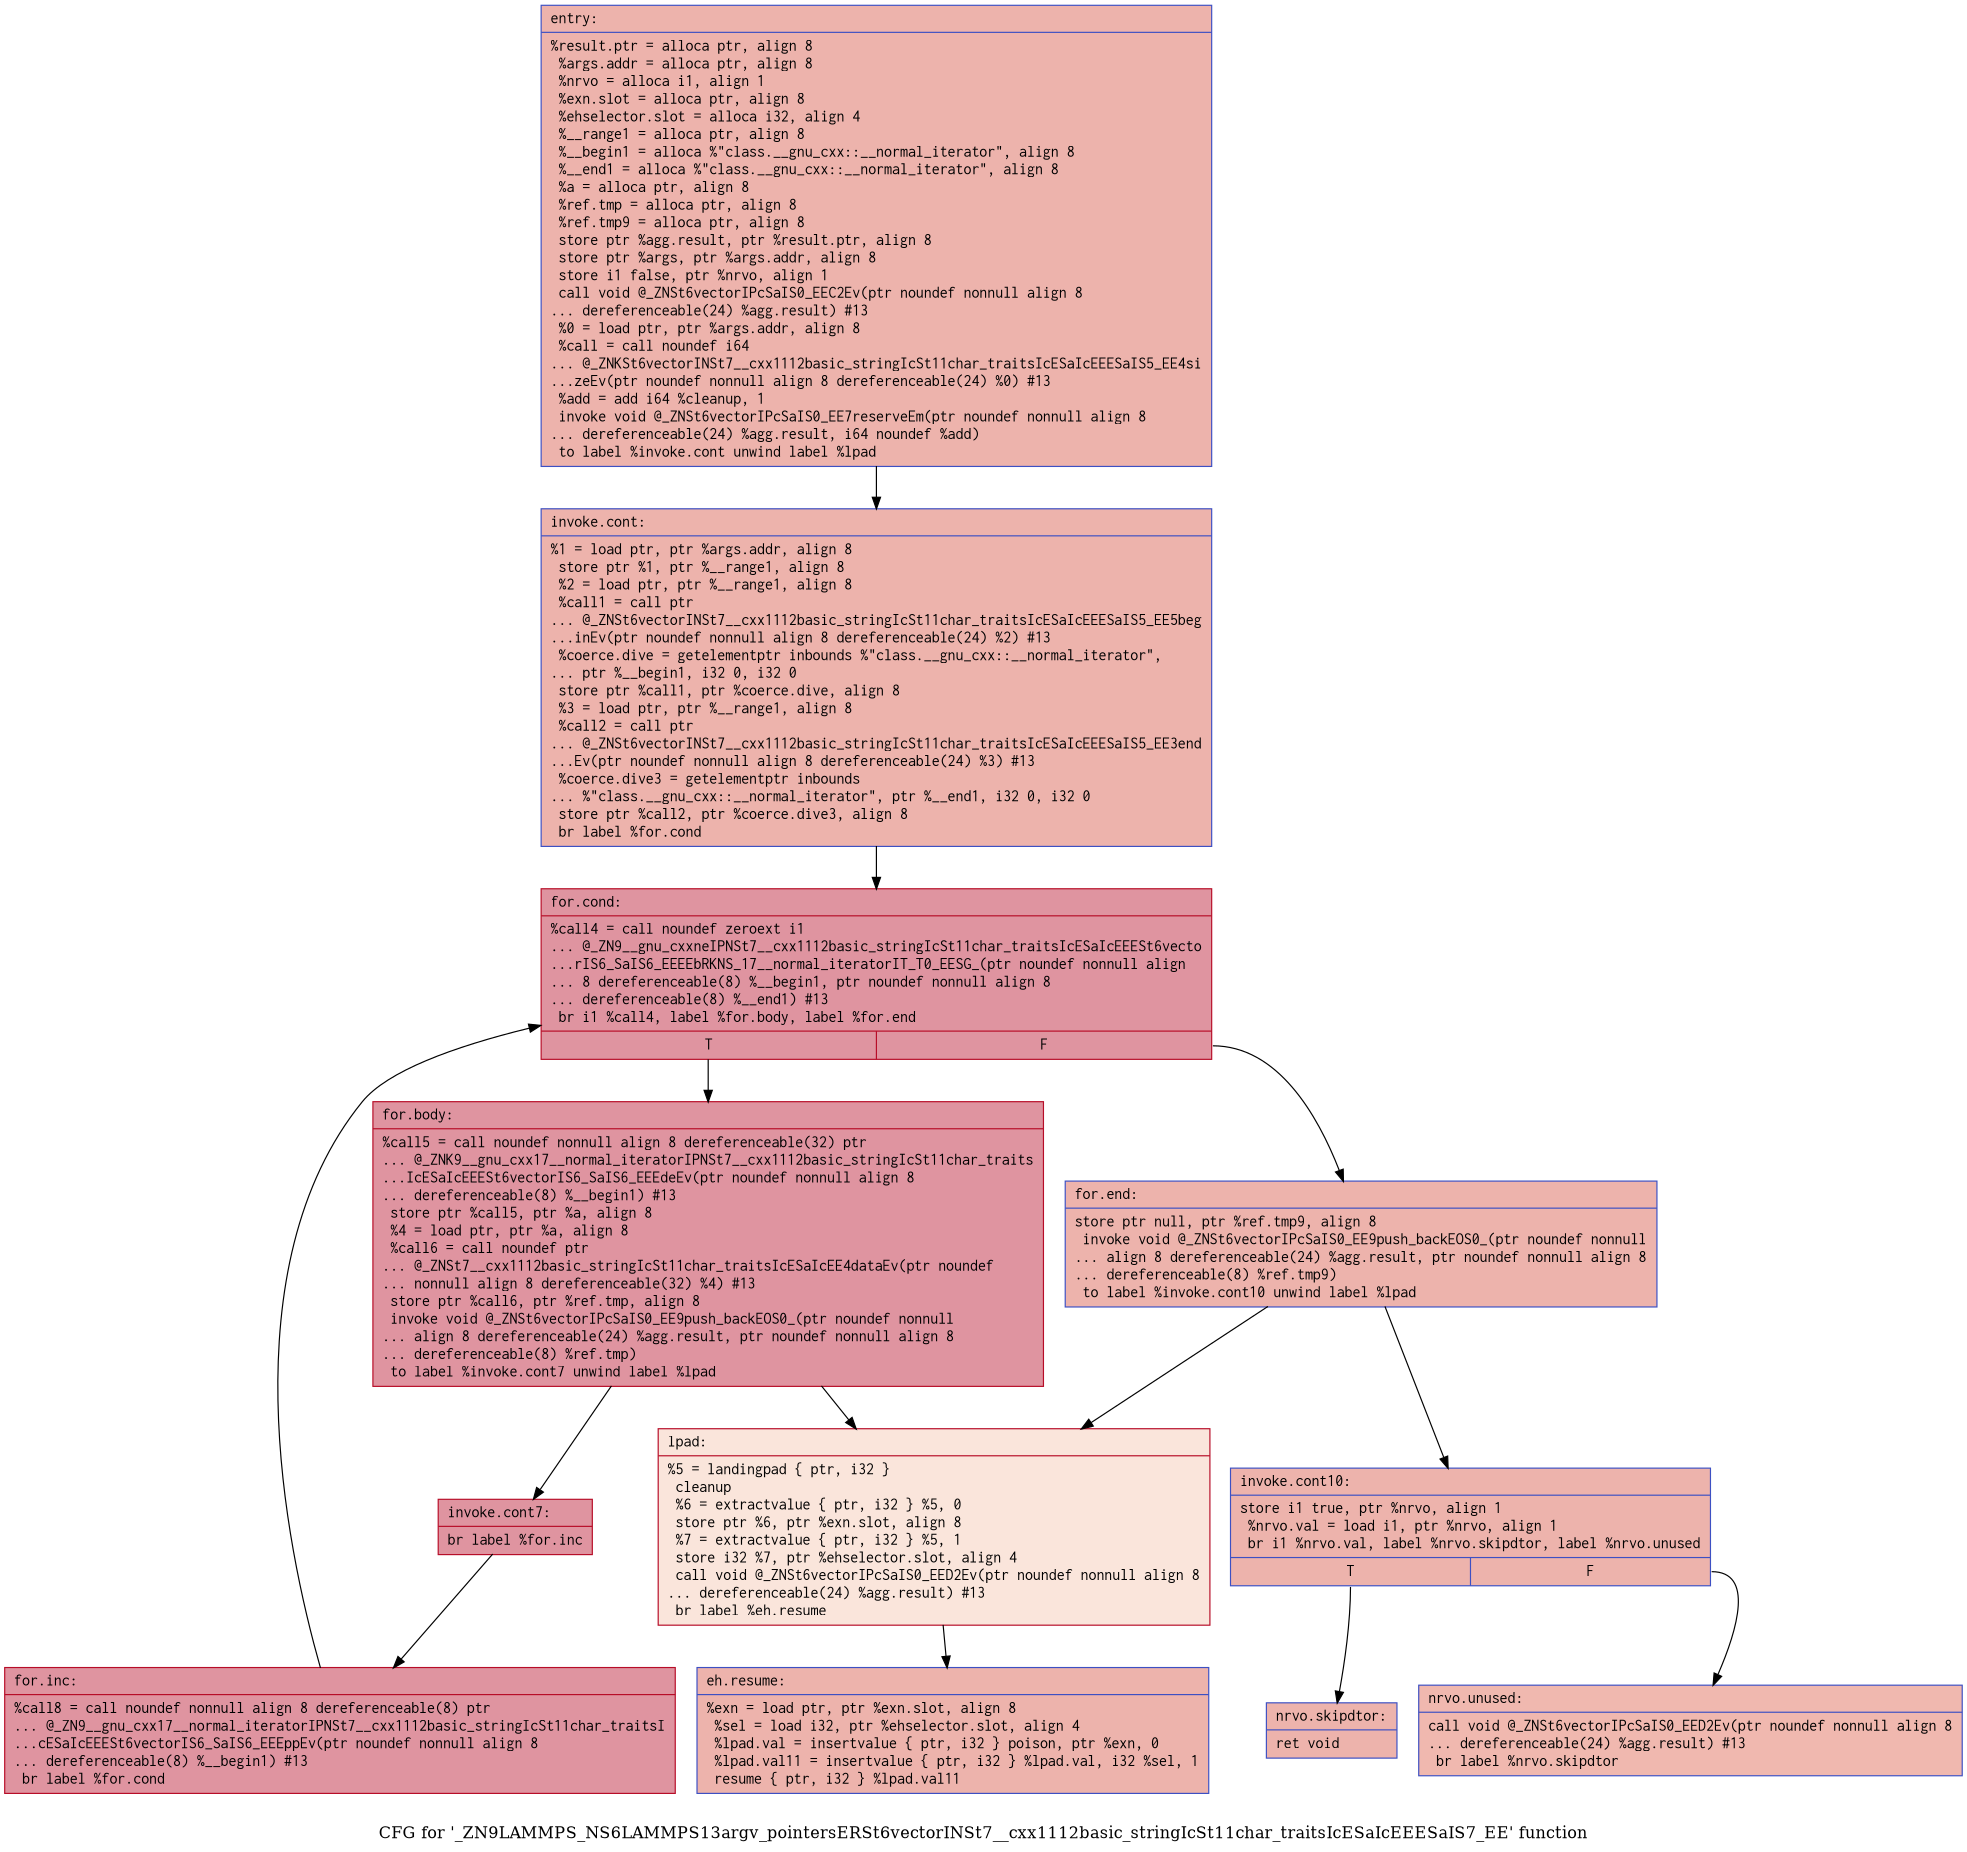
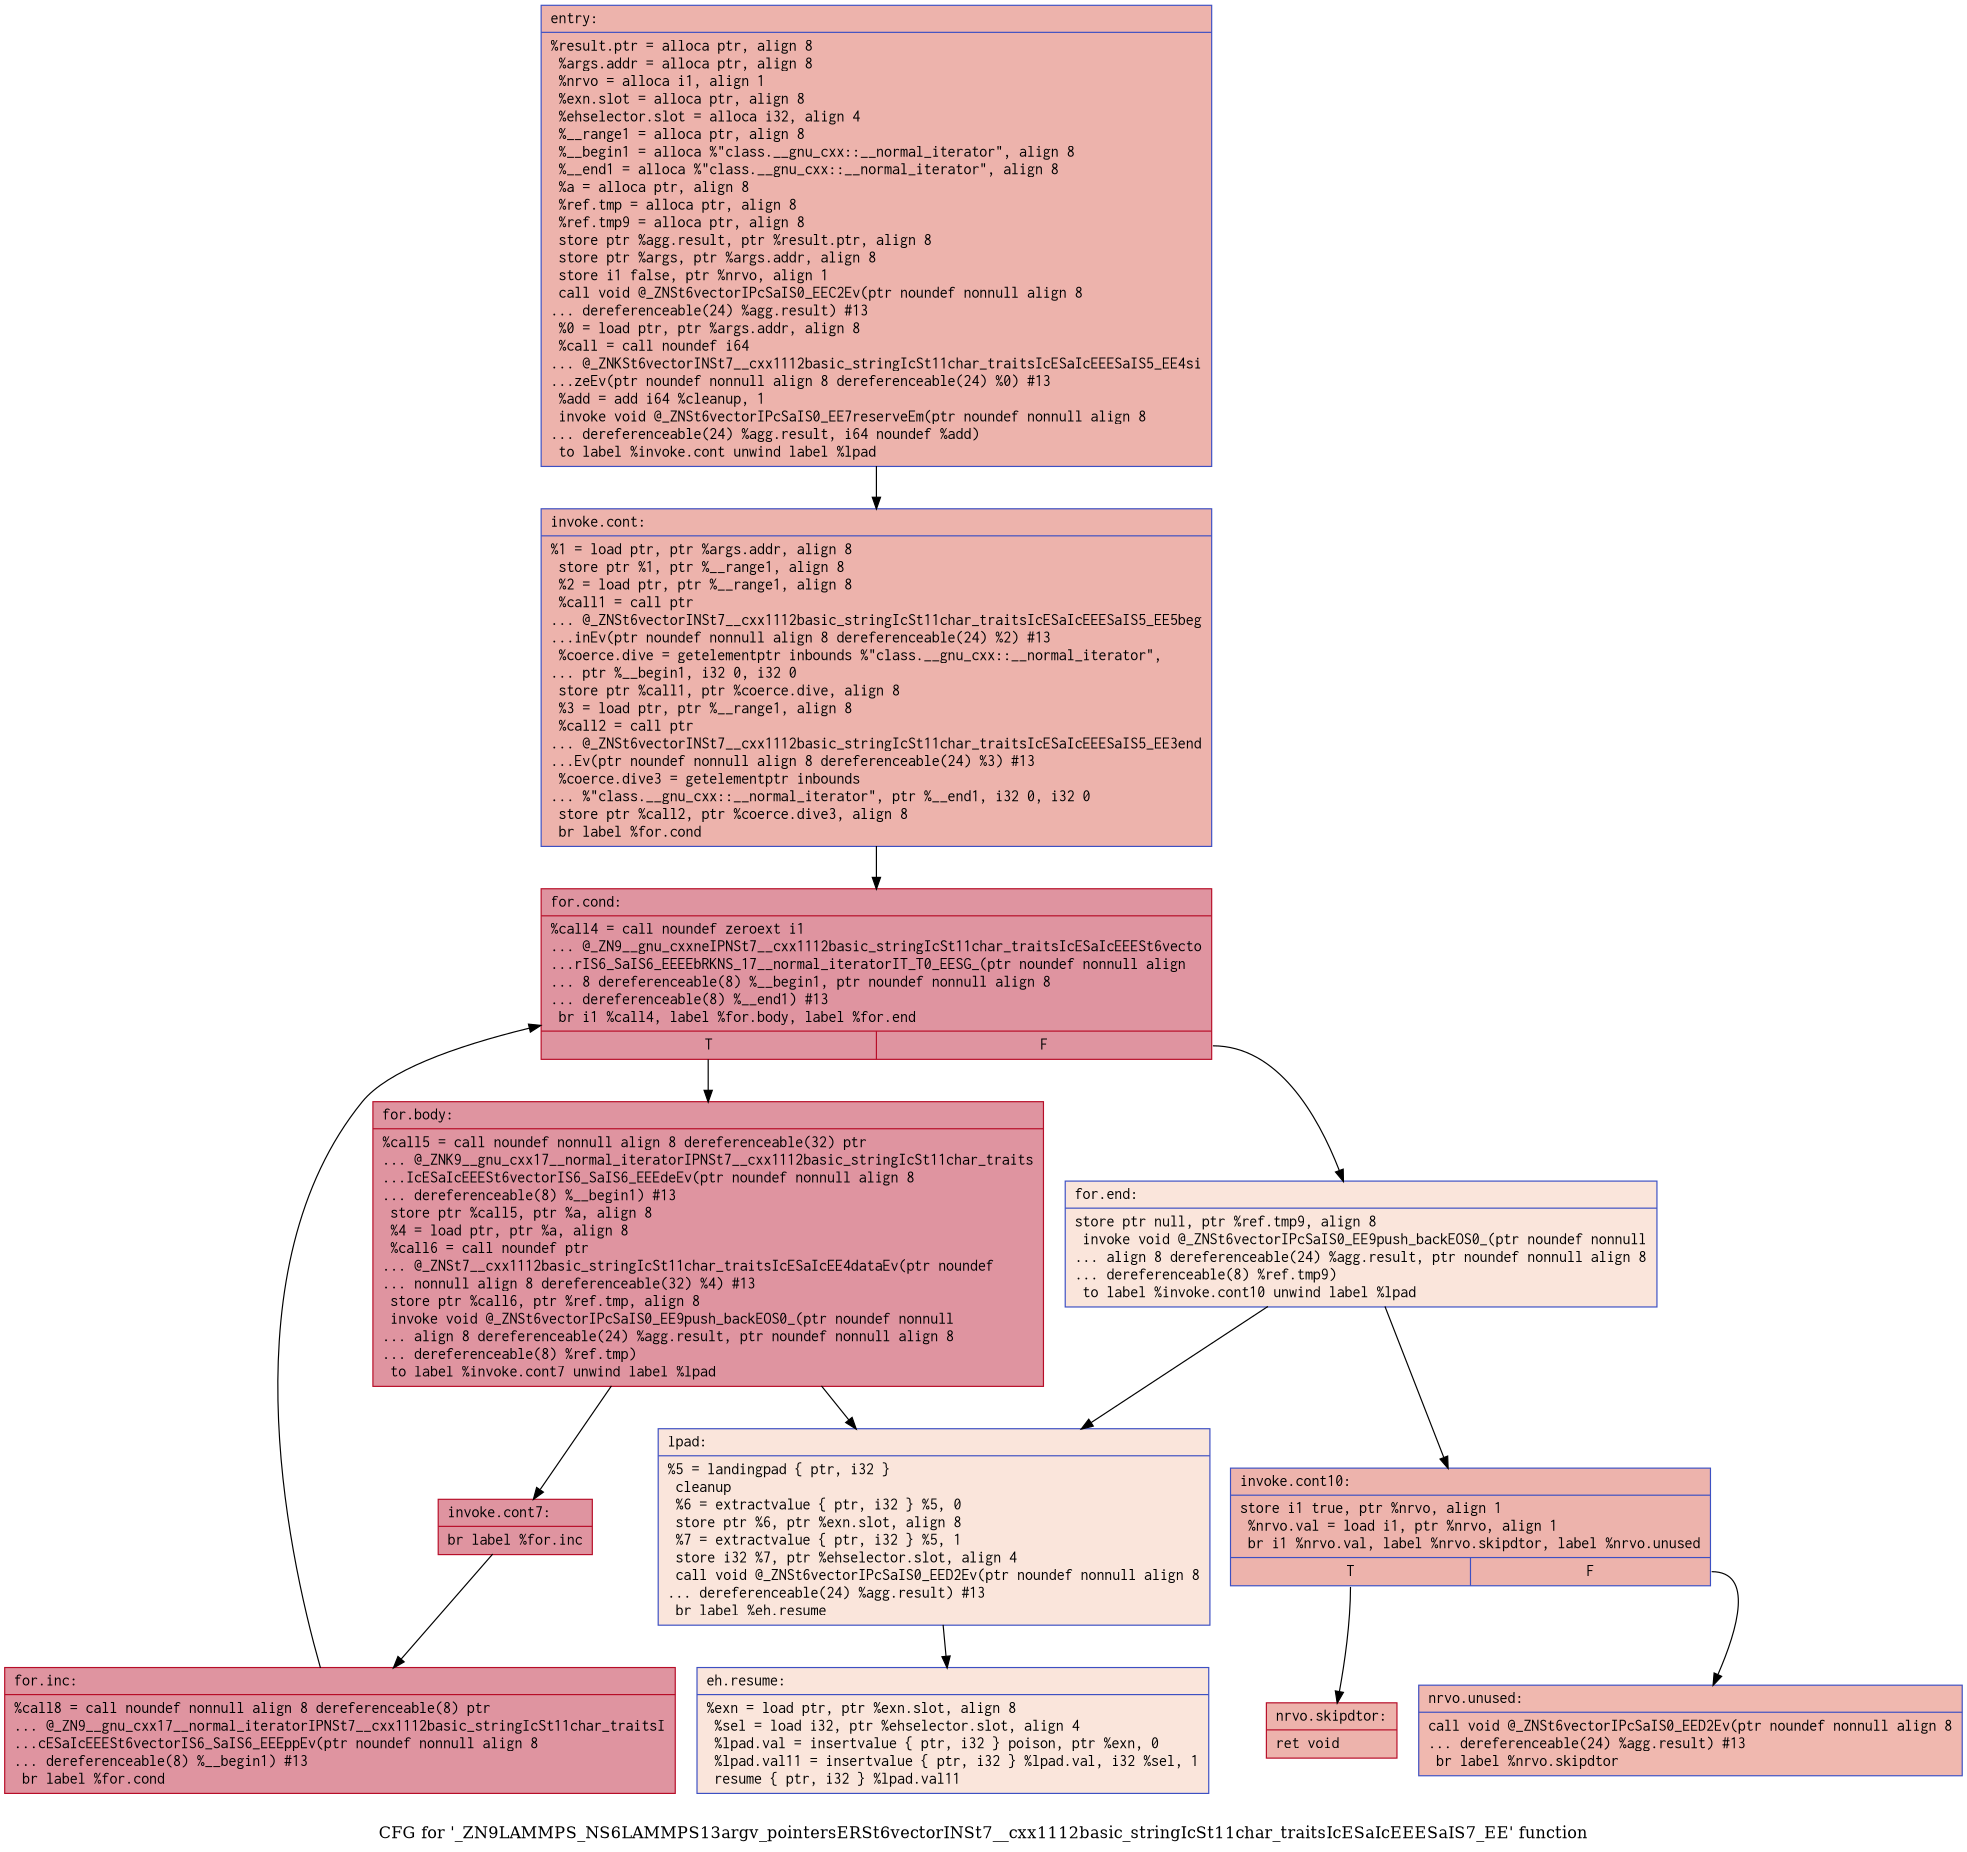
(1361, 1244) -> (1361, 1244)
(934, 1527) -> (934, 1527)
(953, 1730) -> (953, 1730)
(1332, 1730) -> (1332, 1730)
